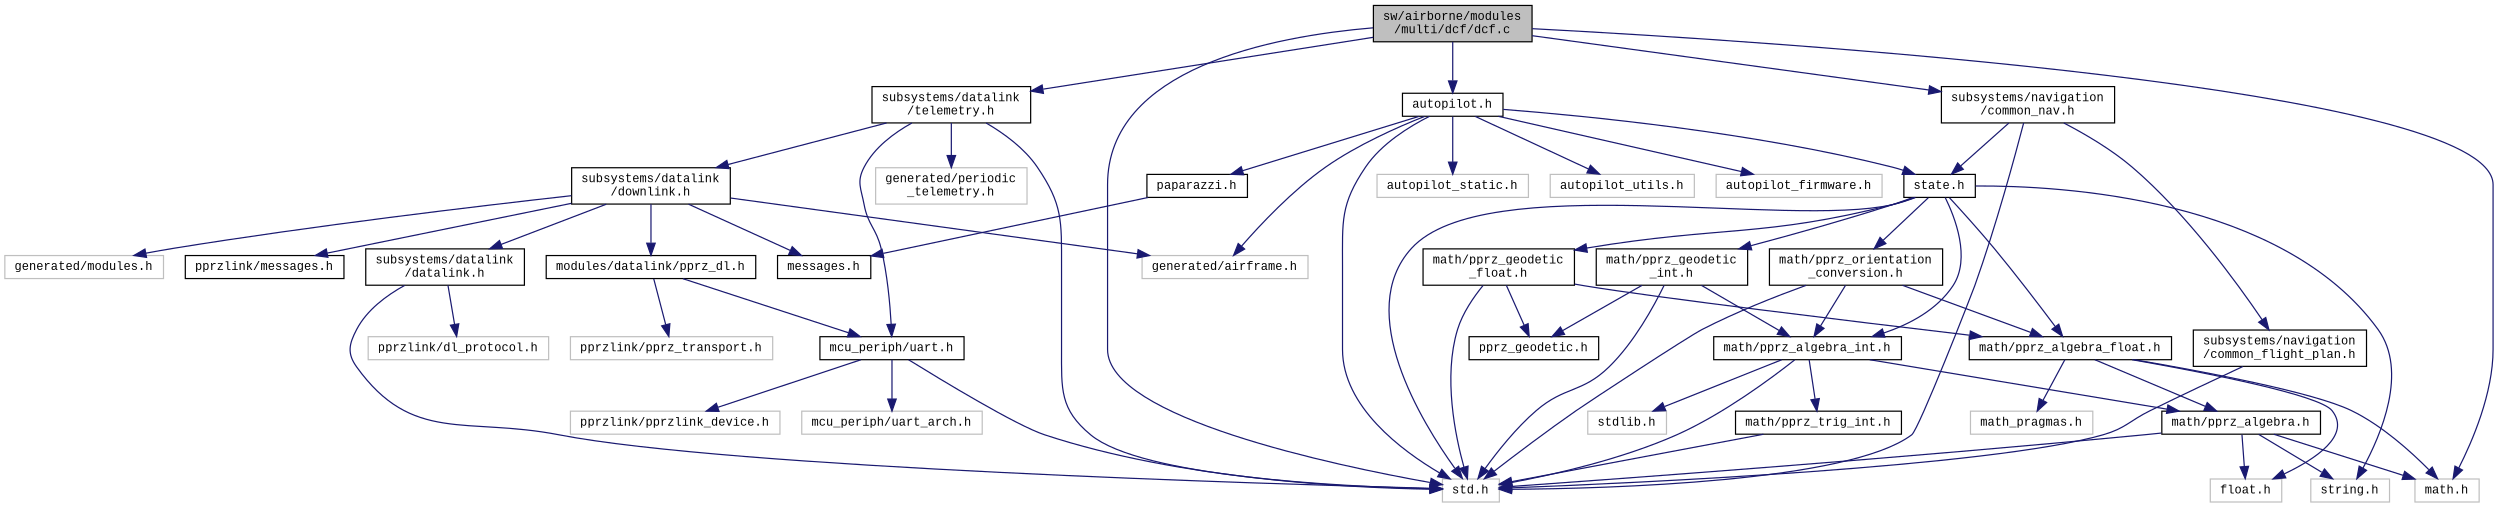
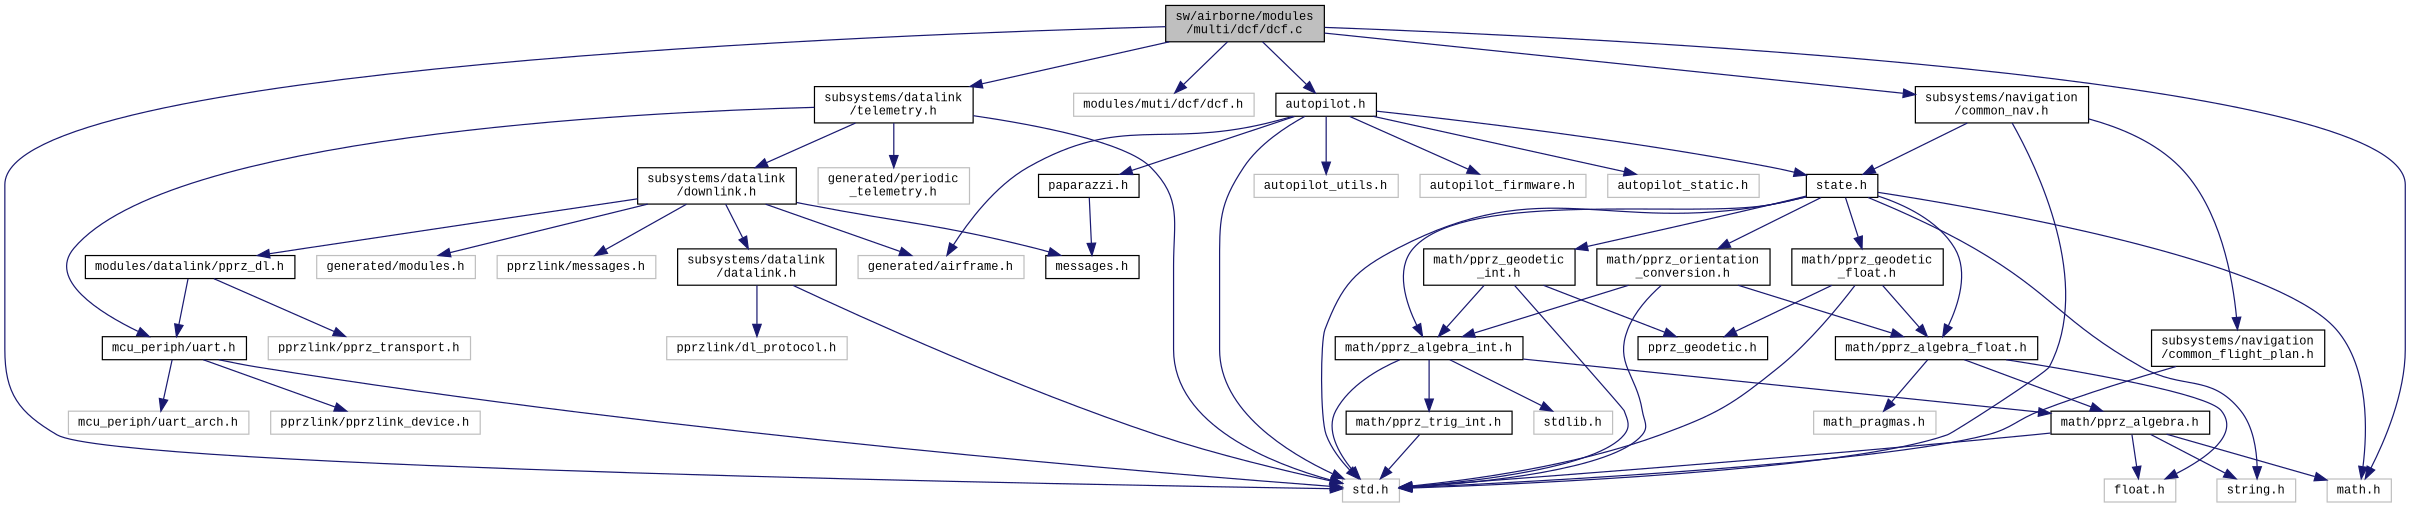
none -> (1164, 105)
(265, 267) -> (576, 267)
(2338, 405) -> (2184, 257)
